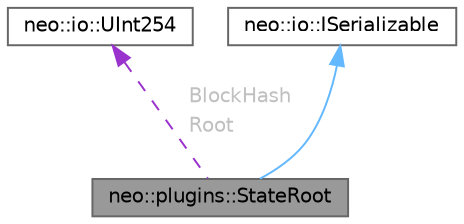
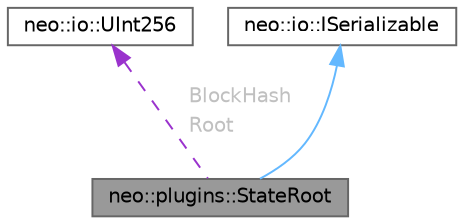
(100, 27) -> (100, 27)
